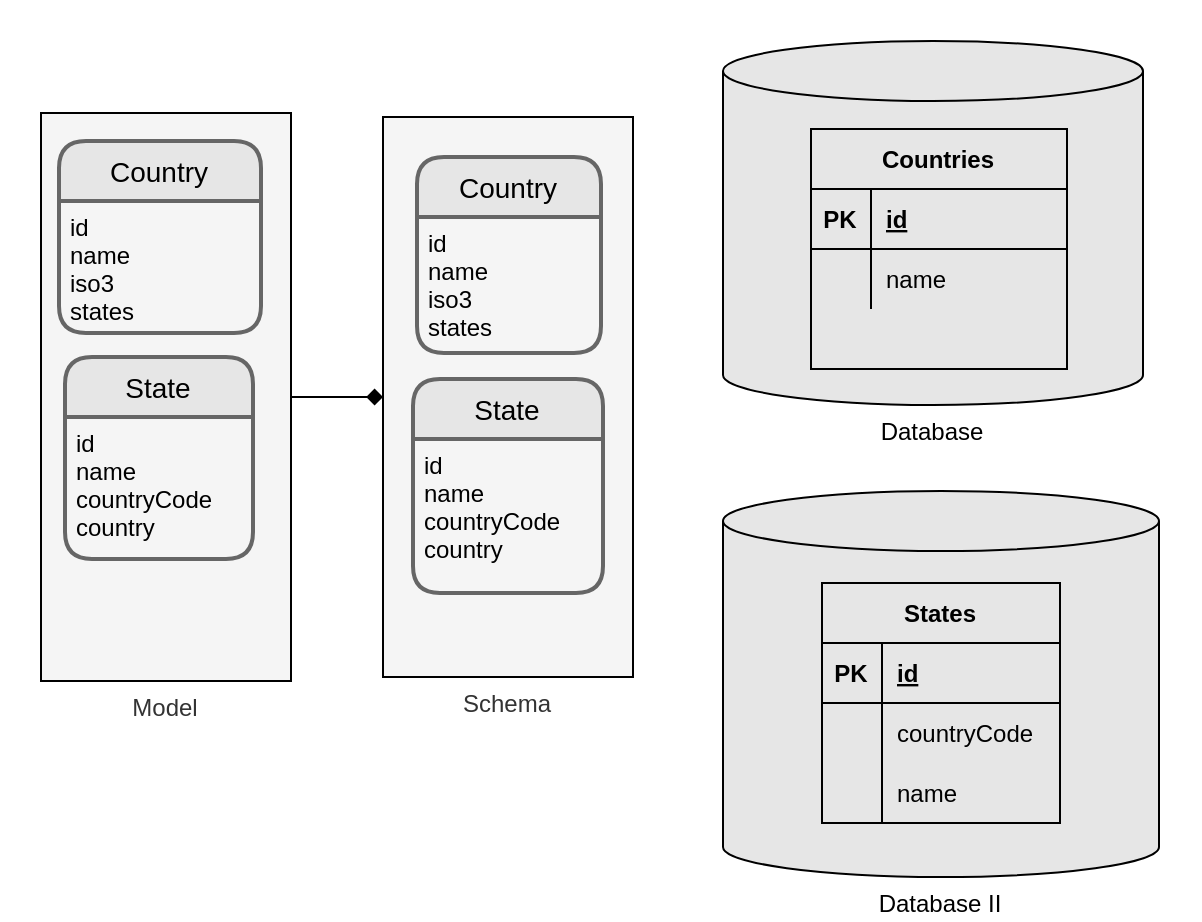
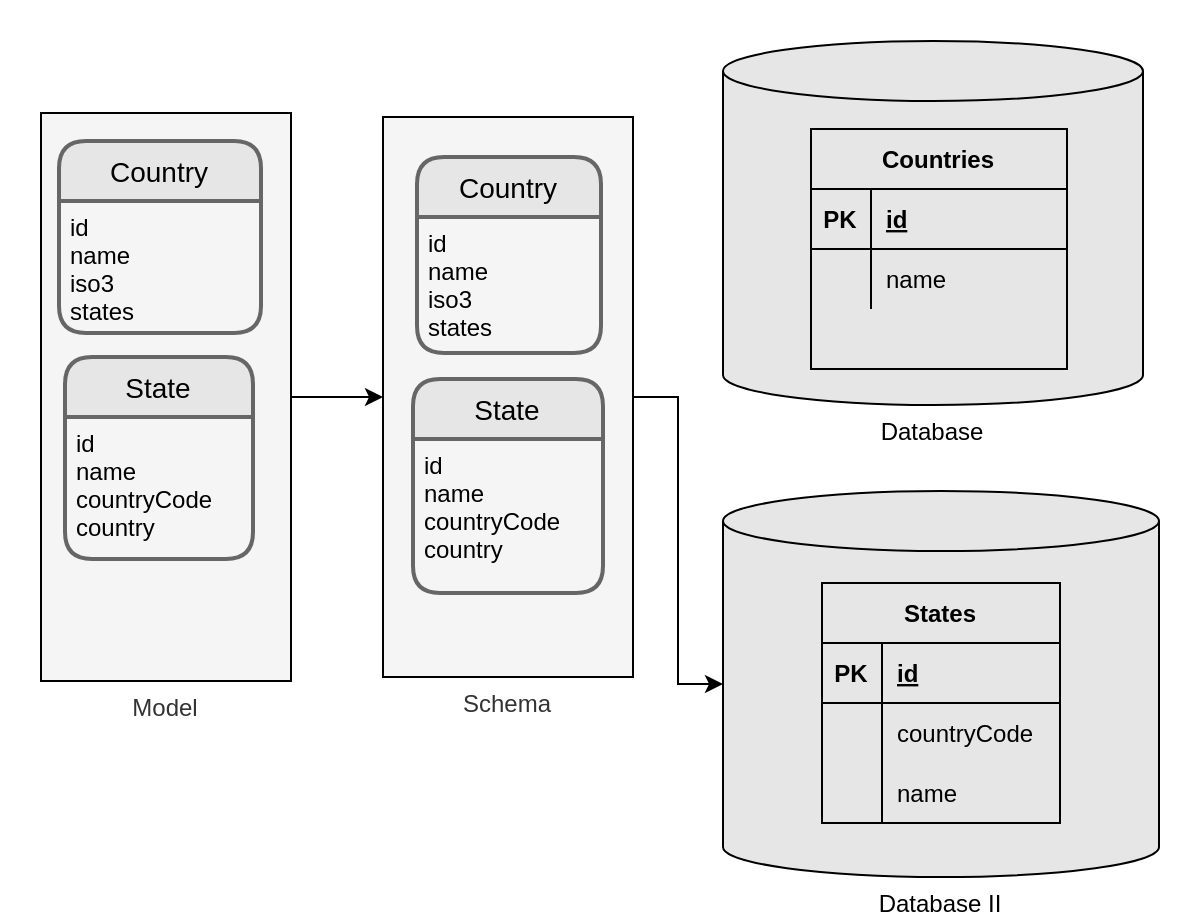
(366, 397) -> (367, 397)
none -> (678, 534)
